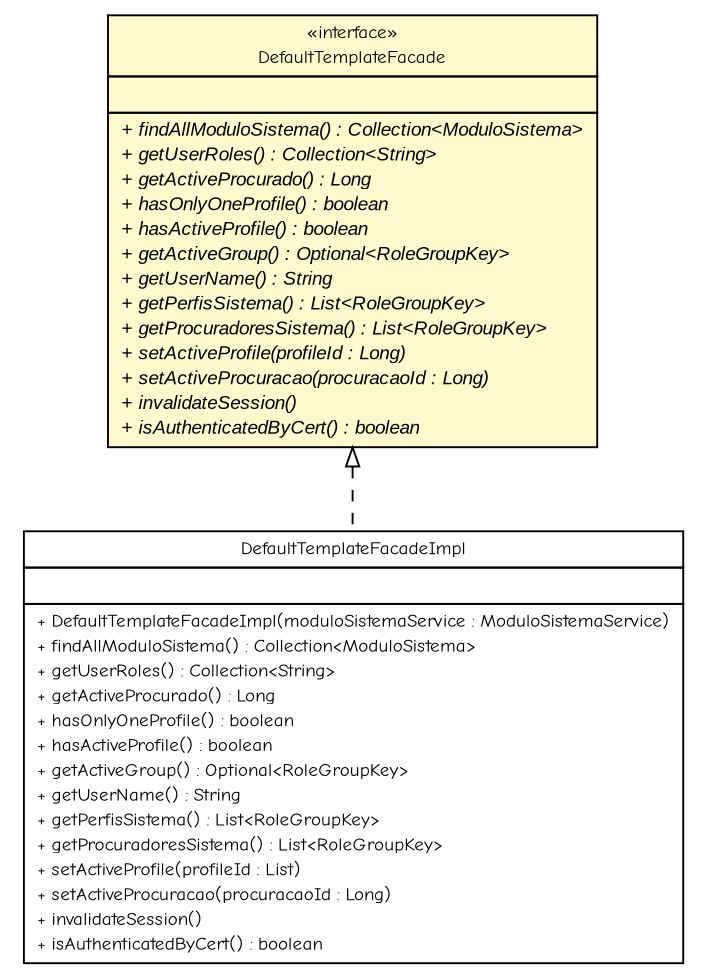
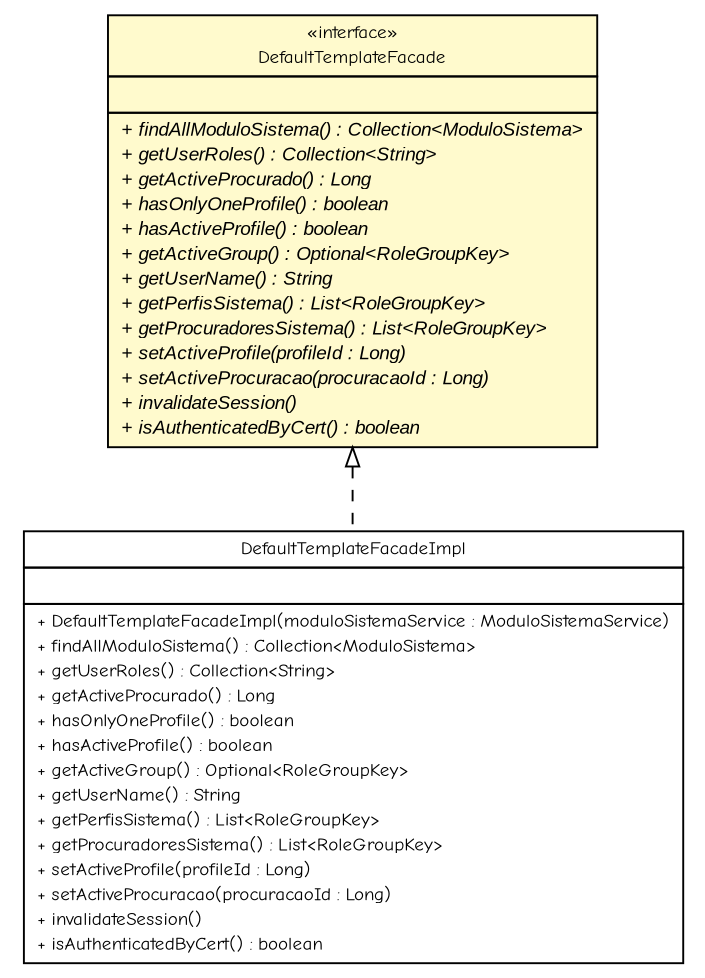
(170, 870) -> (175, 870)
